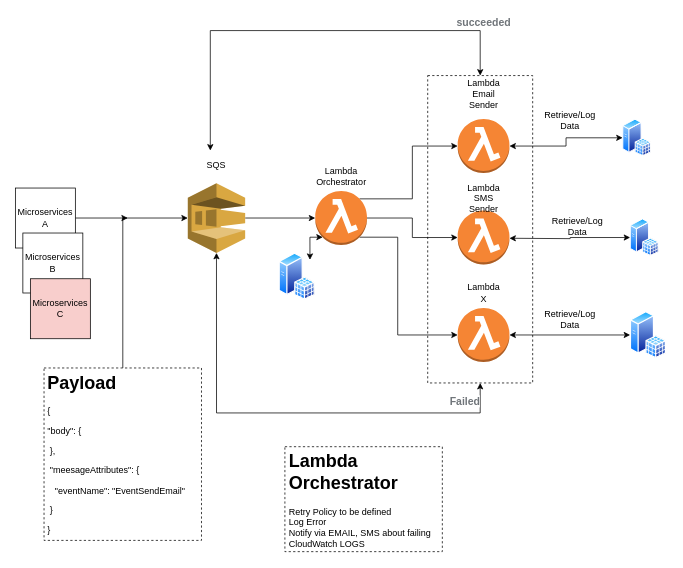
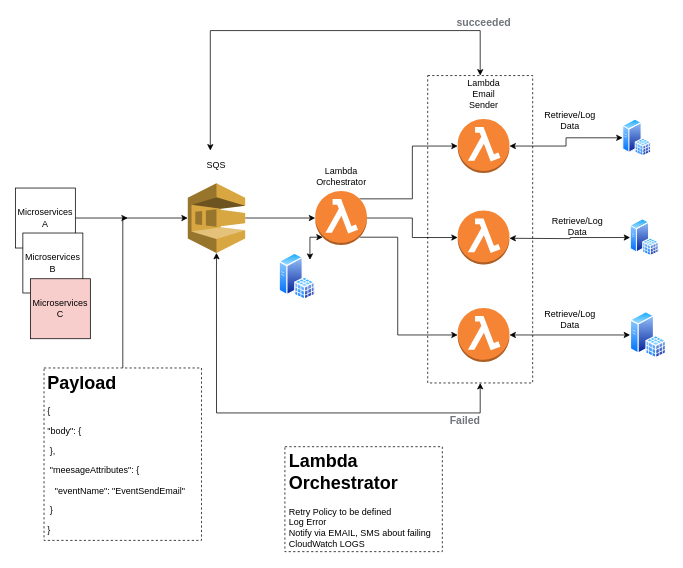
(484, 198) -> none
(484, 293) -> none
(465, 402) -> (465, 420)
